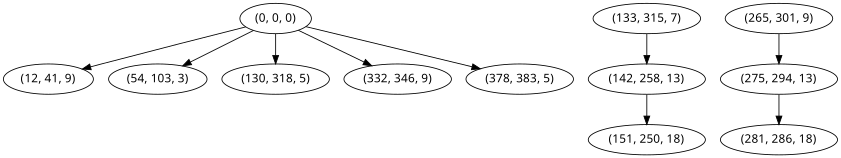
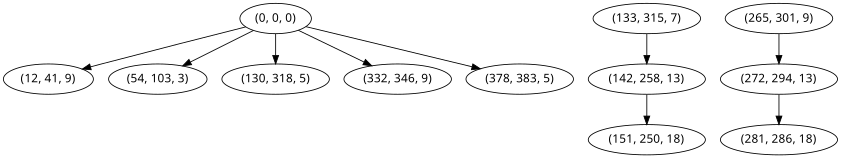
(779, 79) -> (779, 79)
